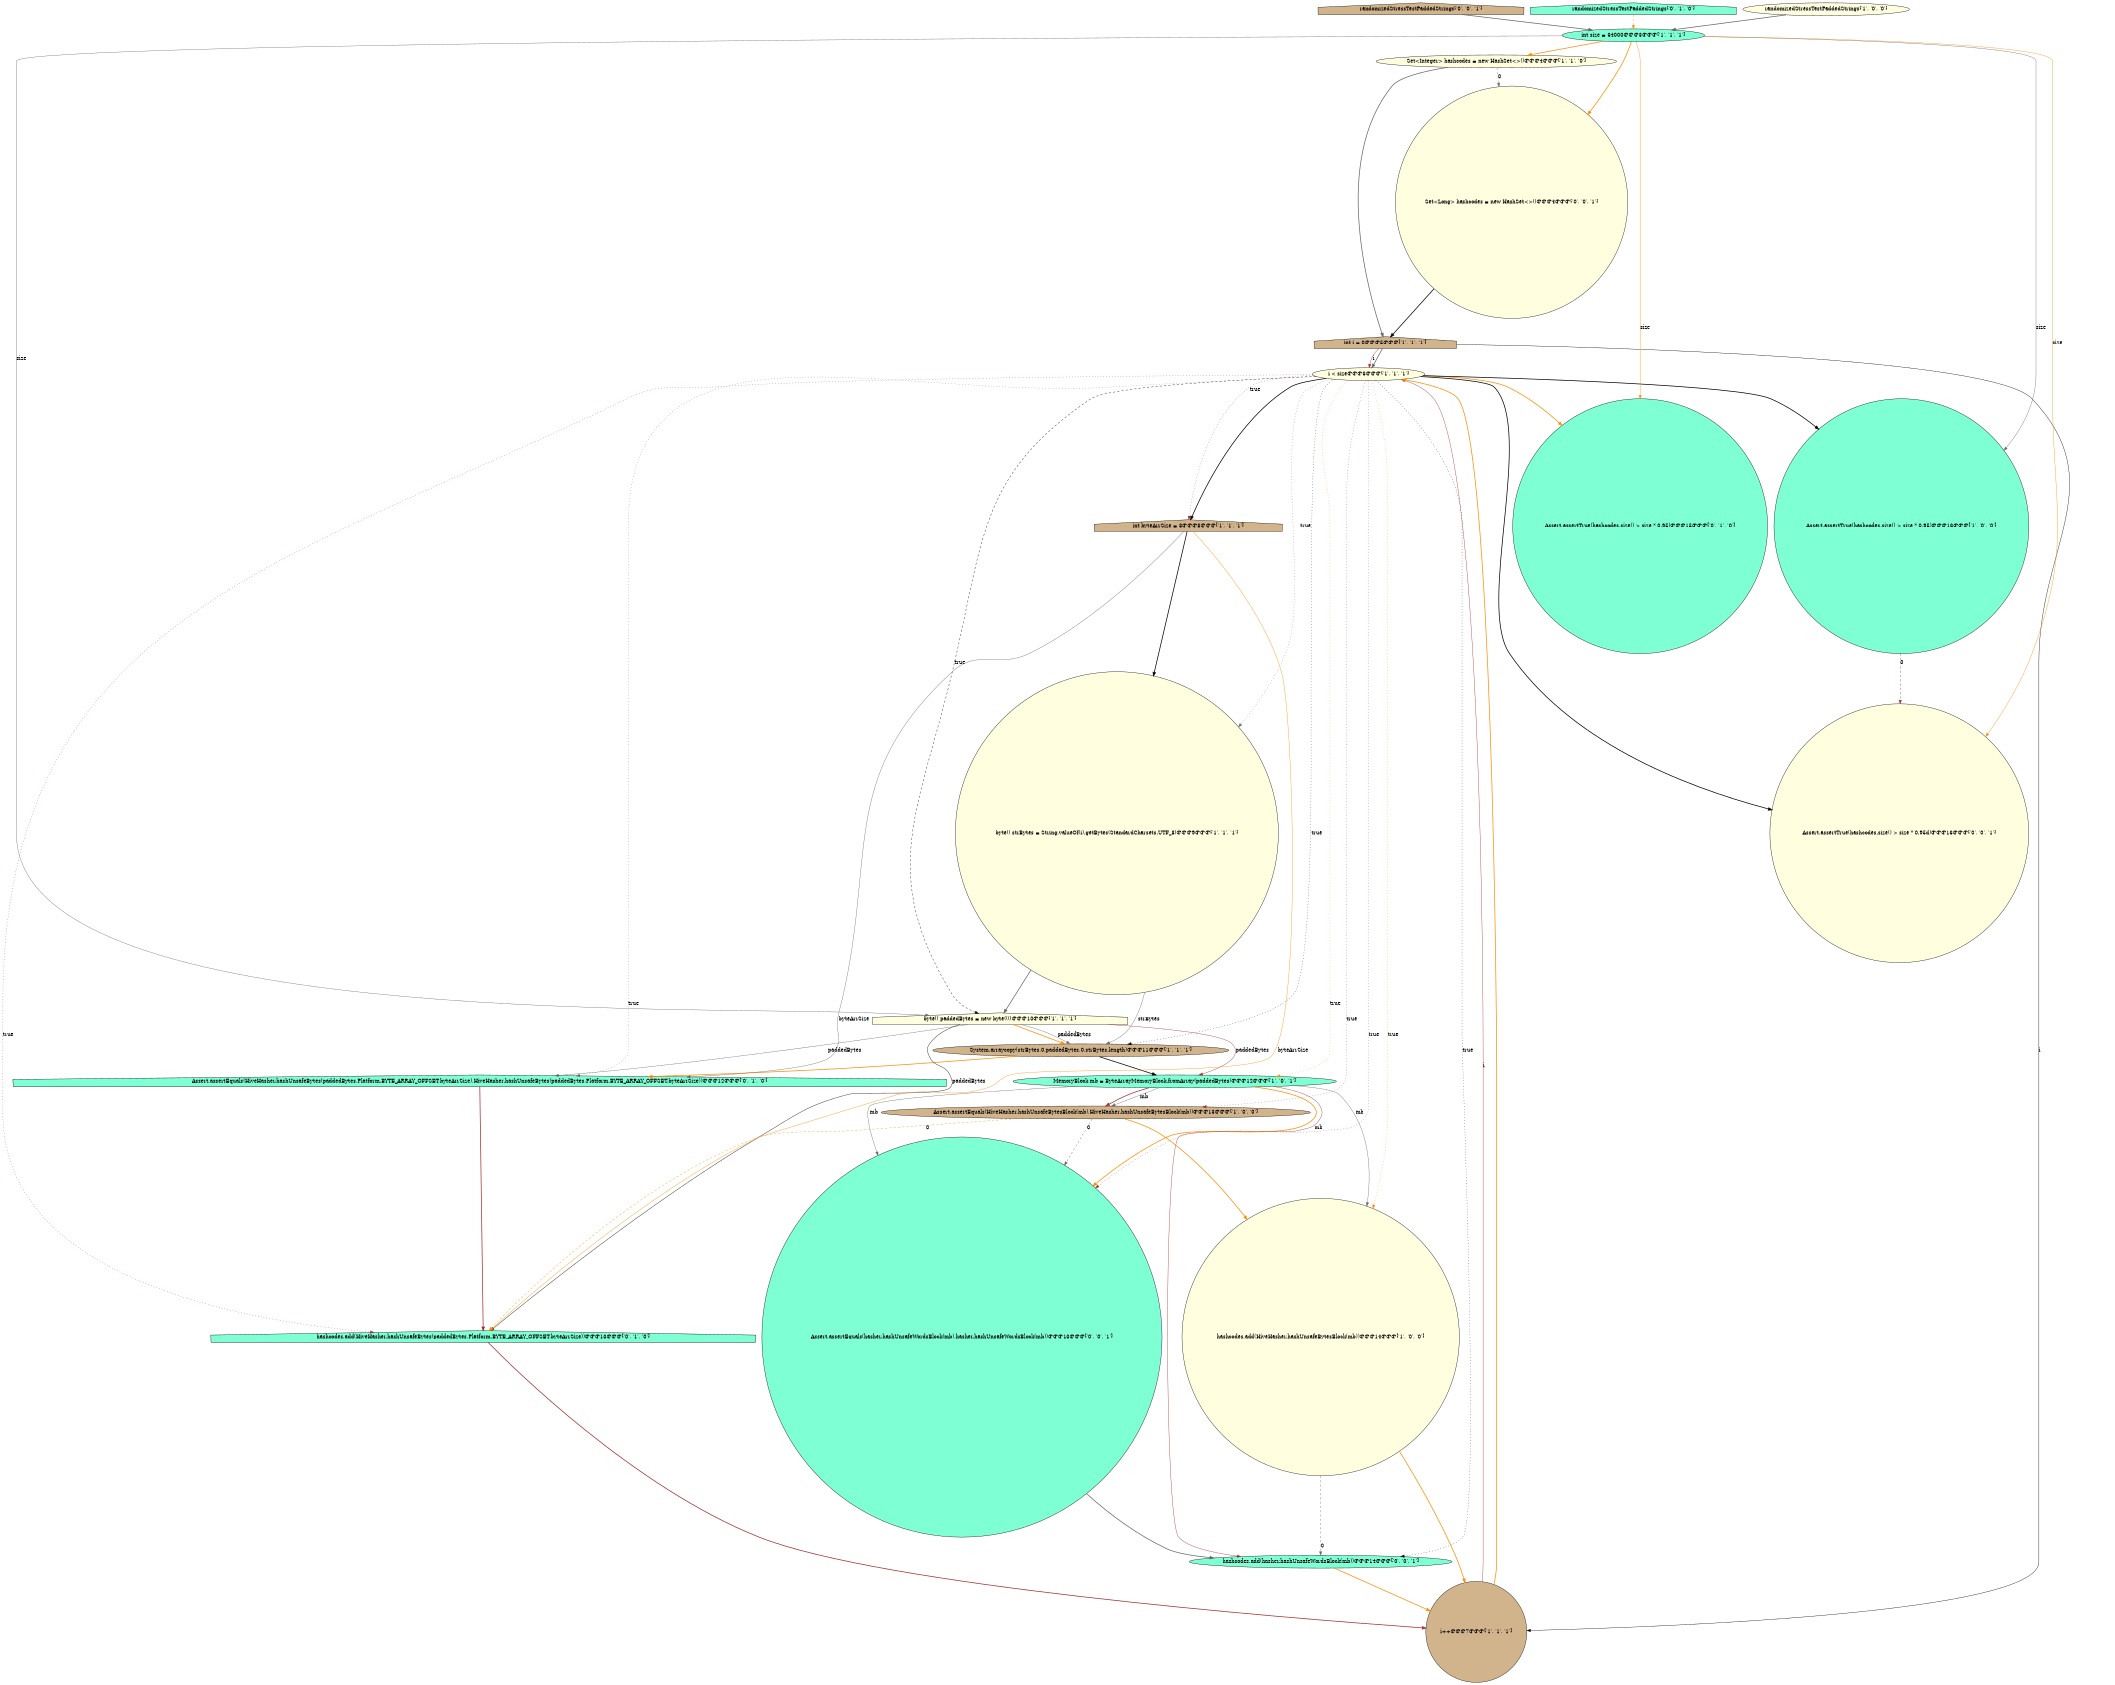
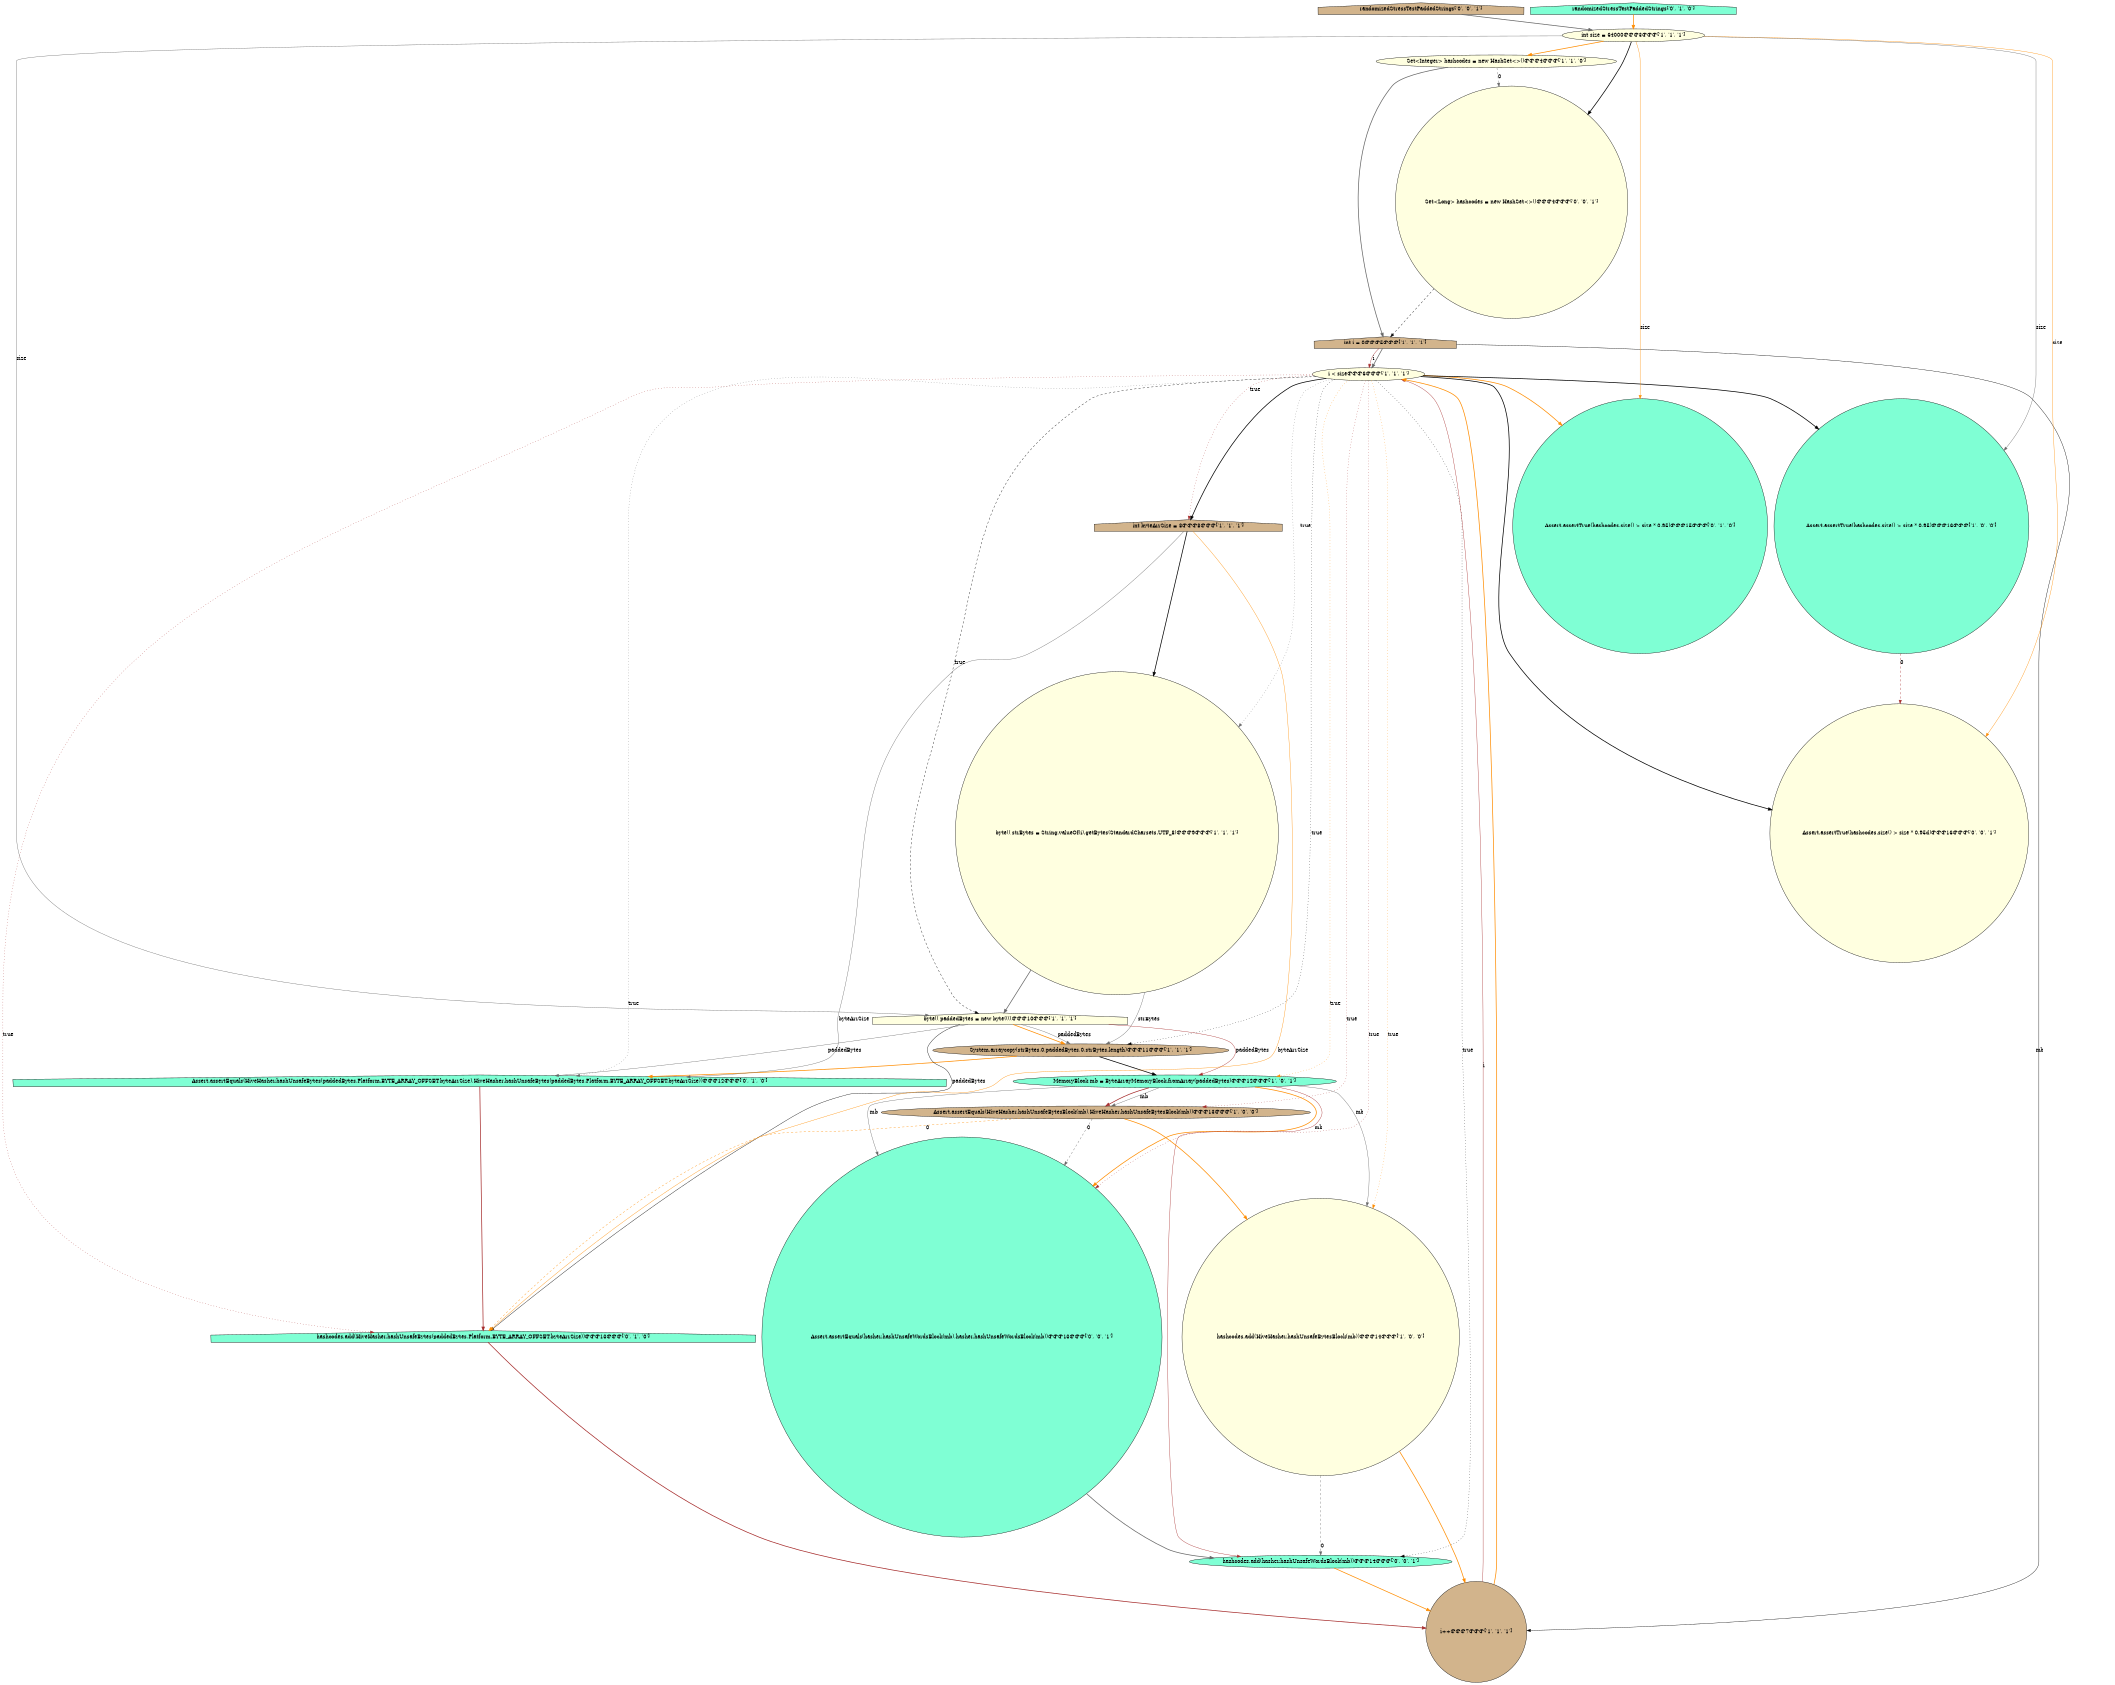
(1826, 9) -> none
(1633, 20) -> (1633, 20)
(1633, 35) -> (1633, 35)
(1613, 78) -> (1613, 78)
(1413, 312) -> (1413, 312)
(2040, 1050) -> (2040, 1050)
